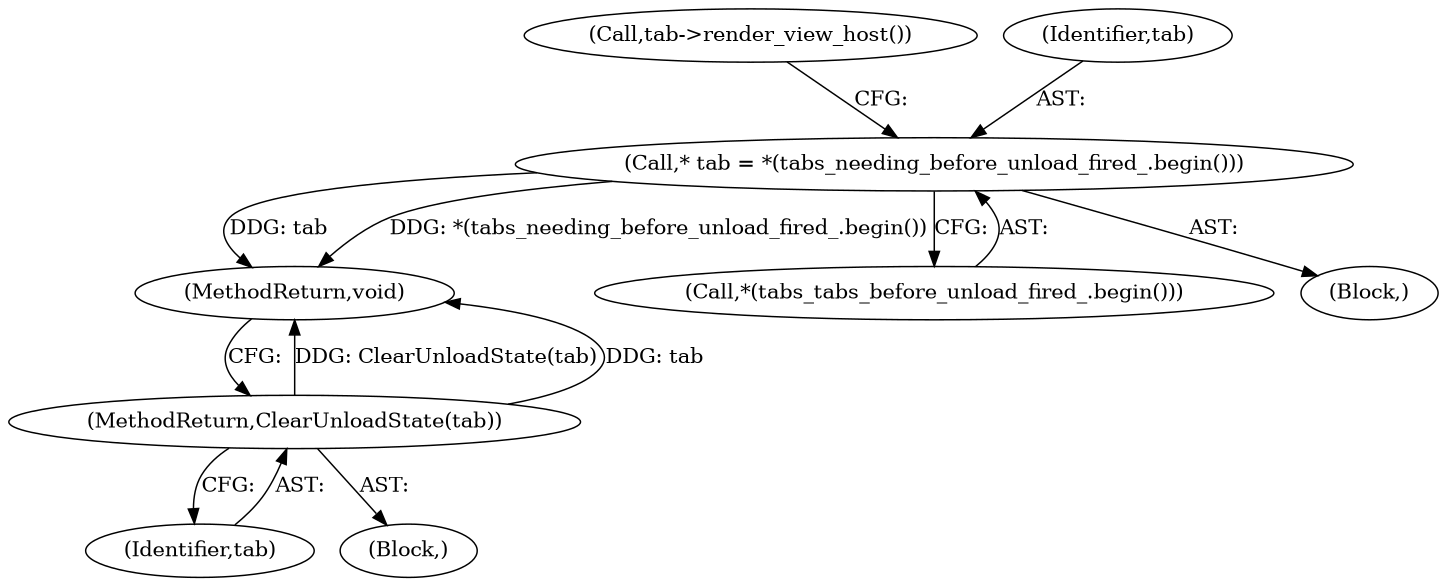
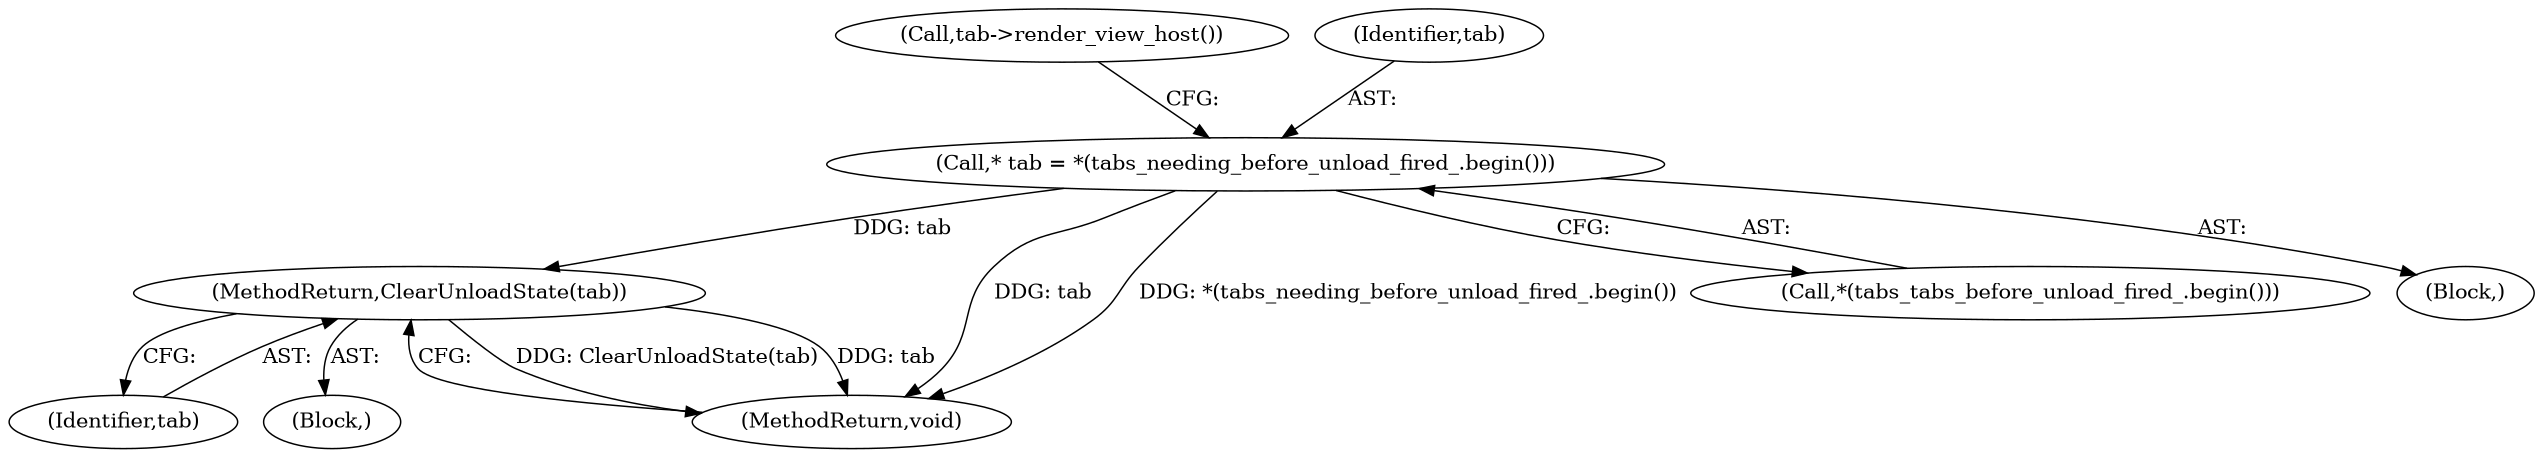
none -> (811, 224)
